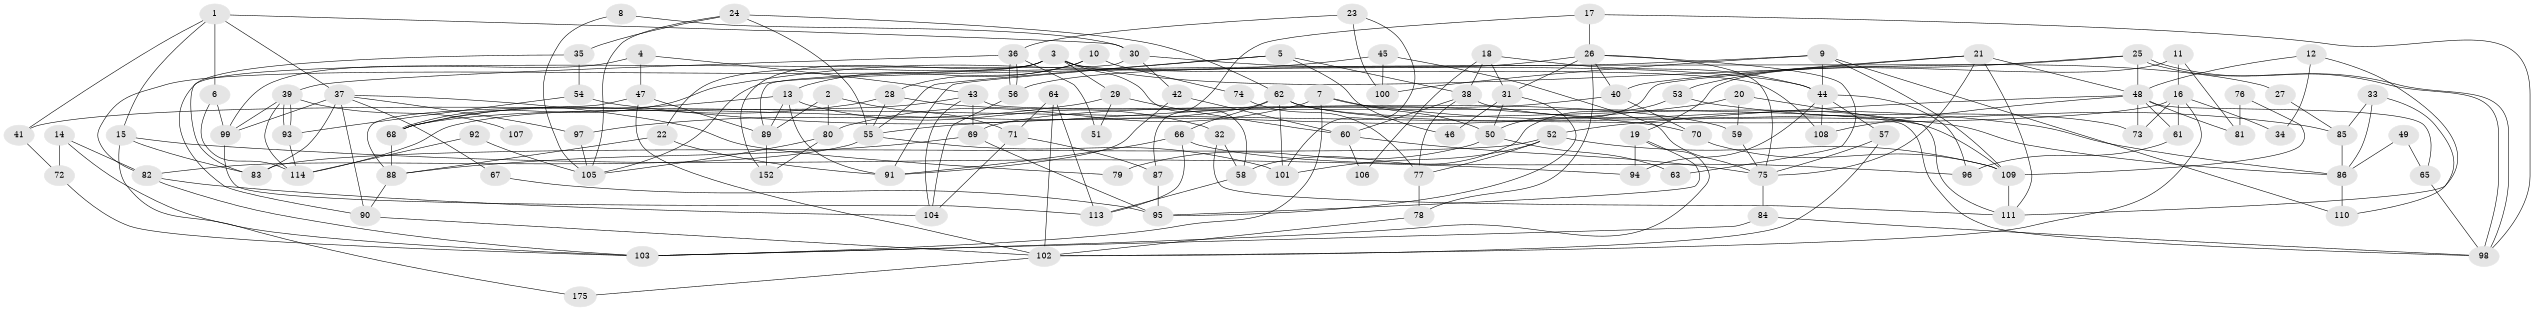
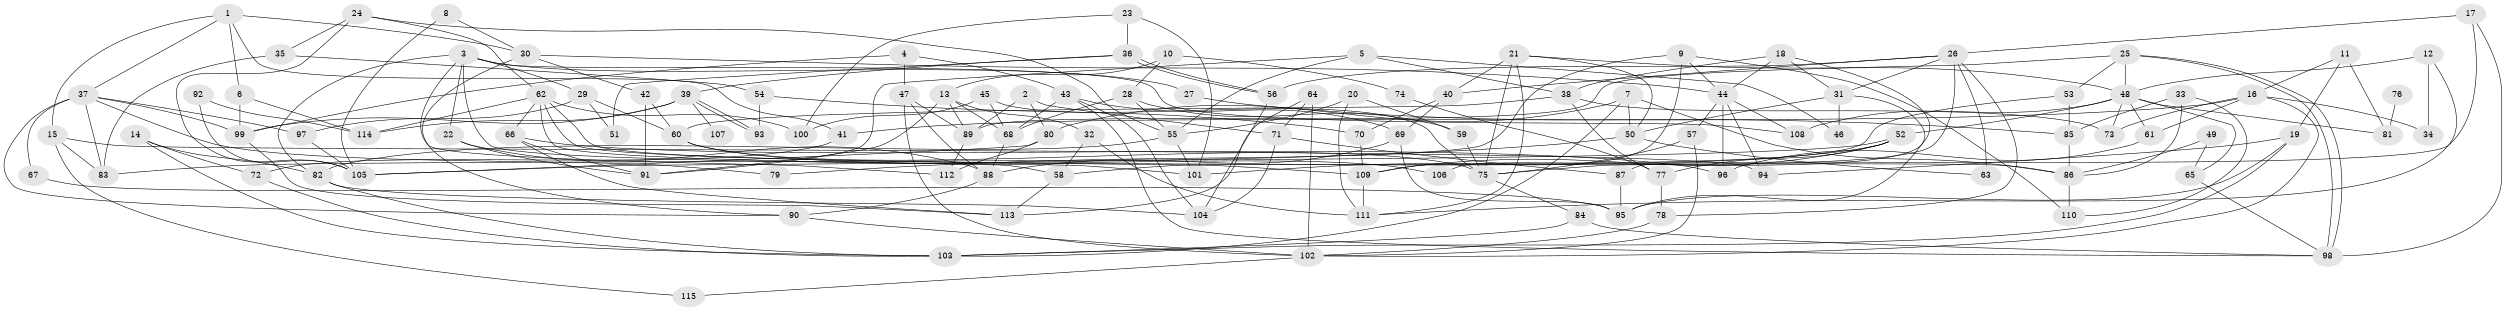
(1531, 76) -> (671, 115)
(294, 159) -> none
(2167, 168) -> none
(766, 176) -> (947, 176)
(580, 297) -> (689, 297)
